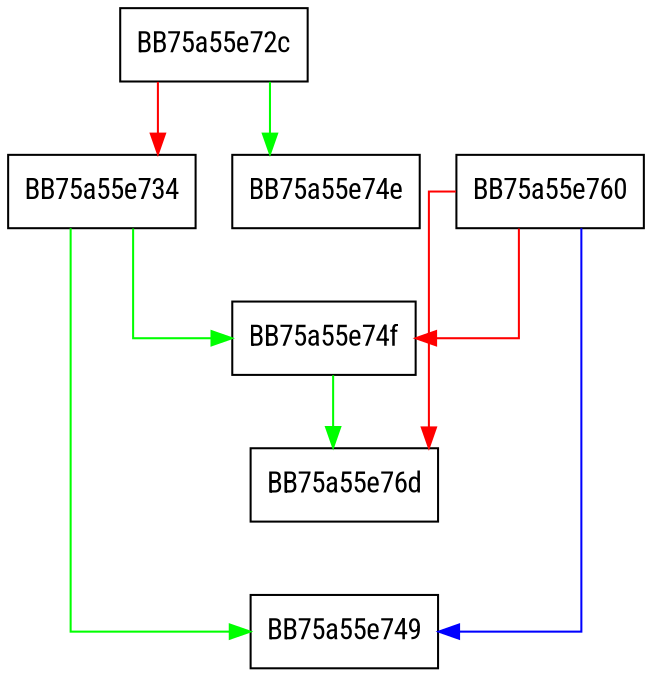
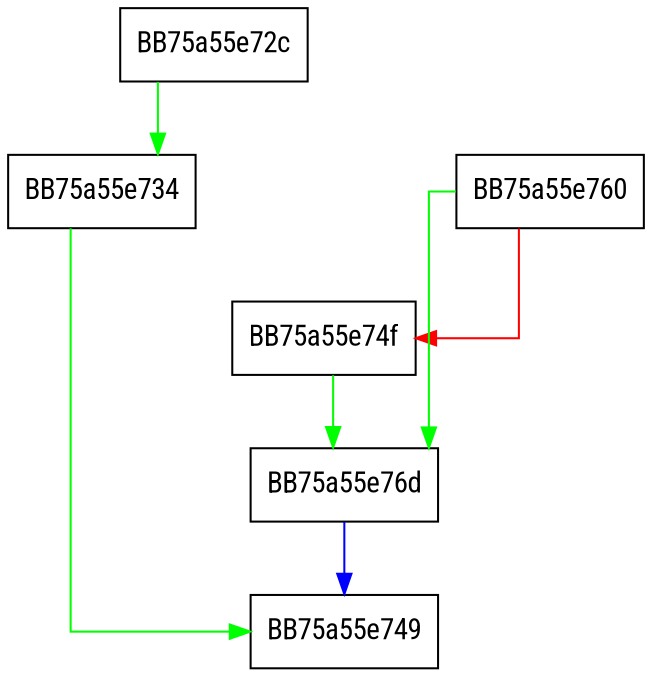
(158, 108) -> (158, 108)
(326, 192) -> none
(429, 296) -> (429, 296)
(133, 323) -> none
(581, 491) -> (344, 548)
